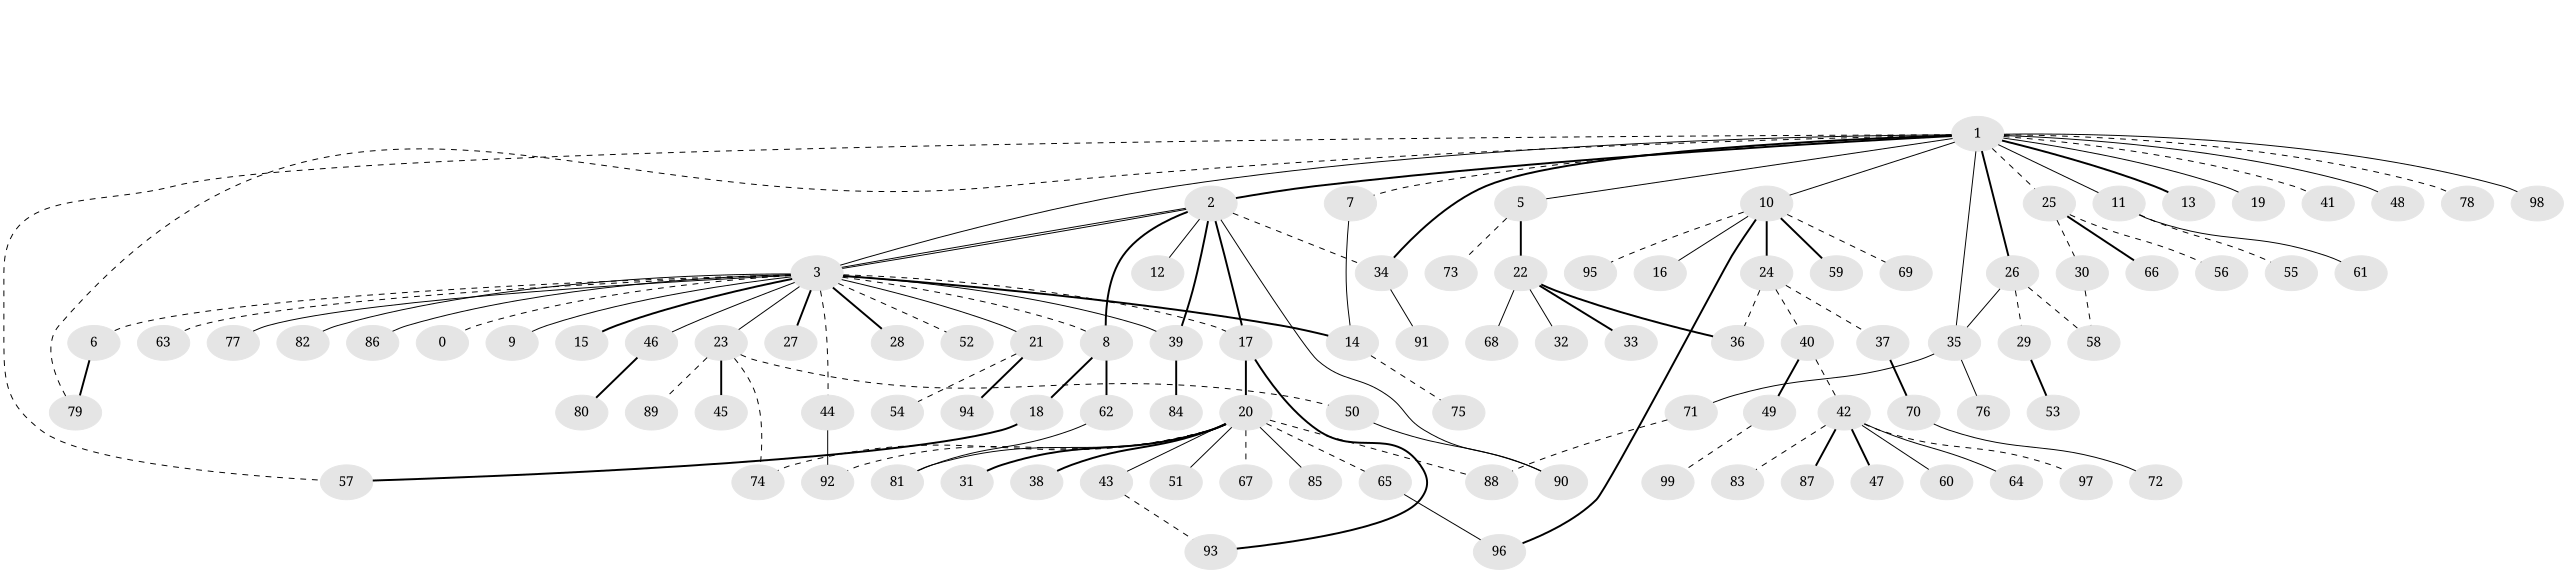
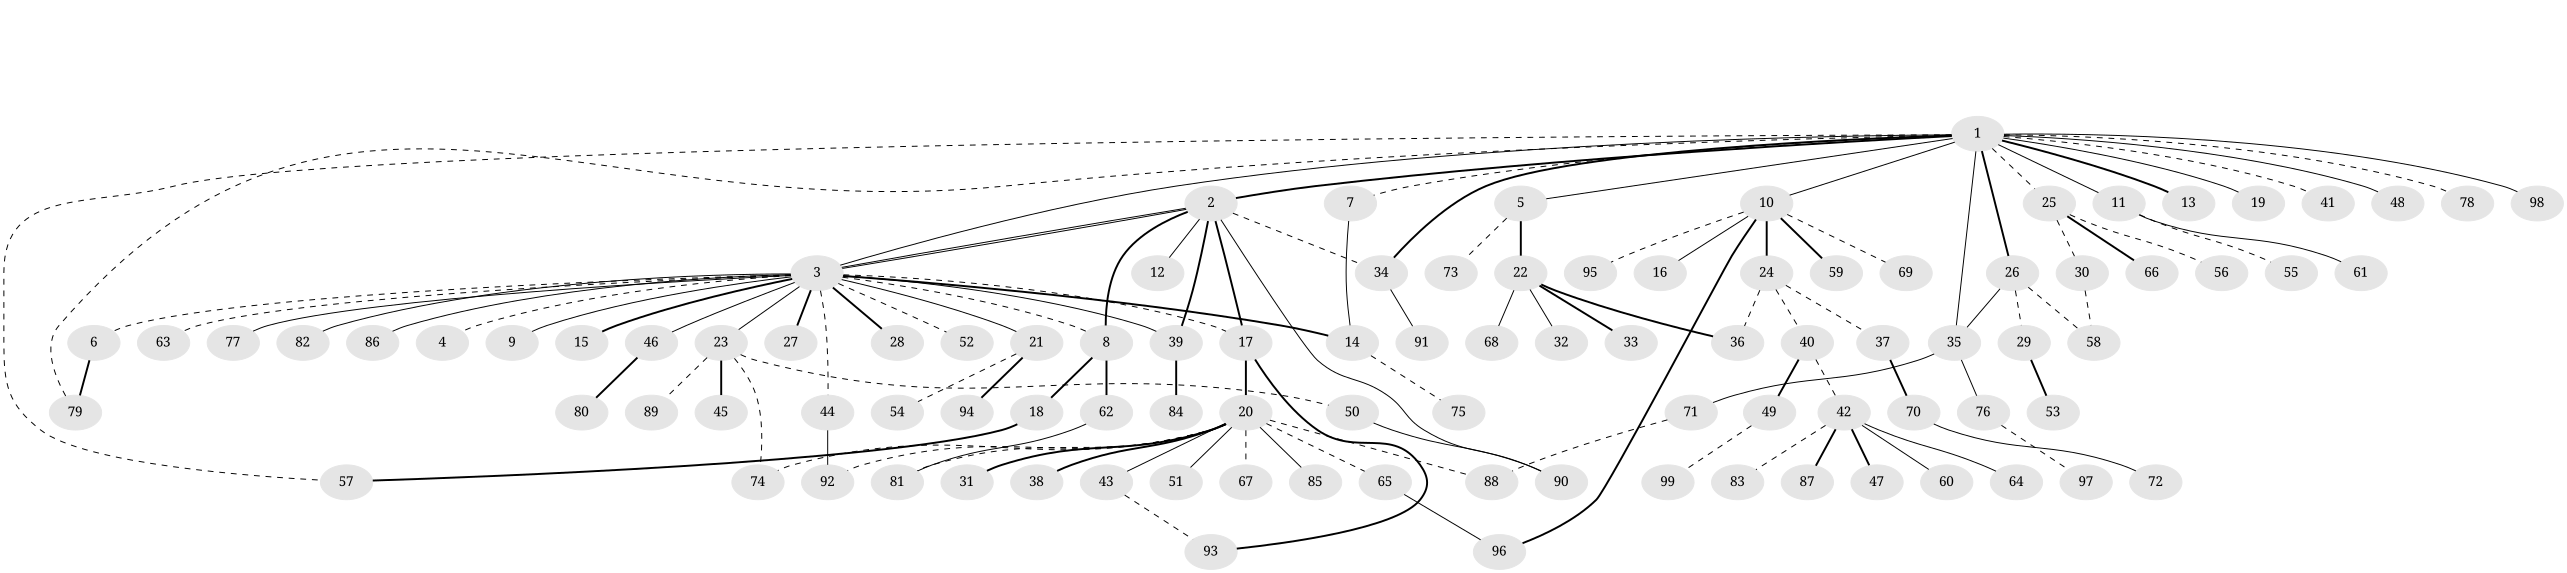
(442, 343) -> (442, 343)
(1072, 447) -> (1072, 447)
(1965, 447) -> (2023, 440)
